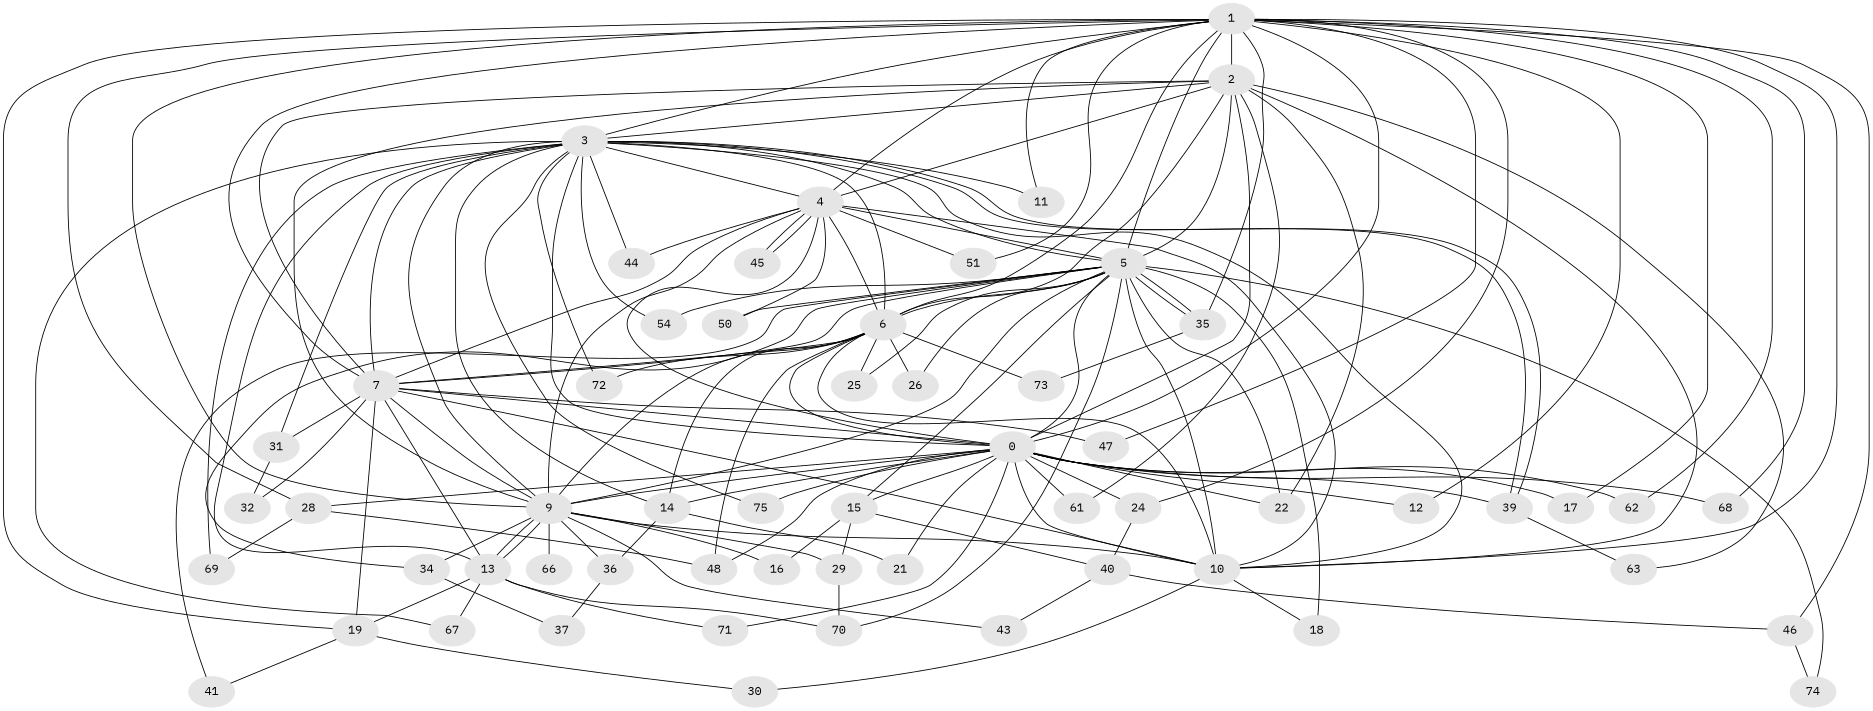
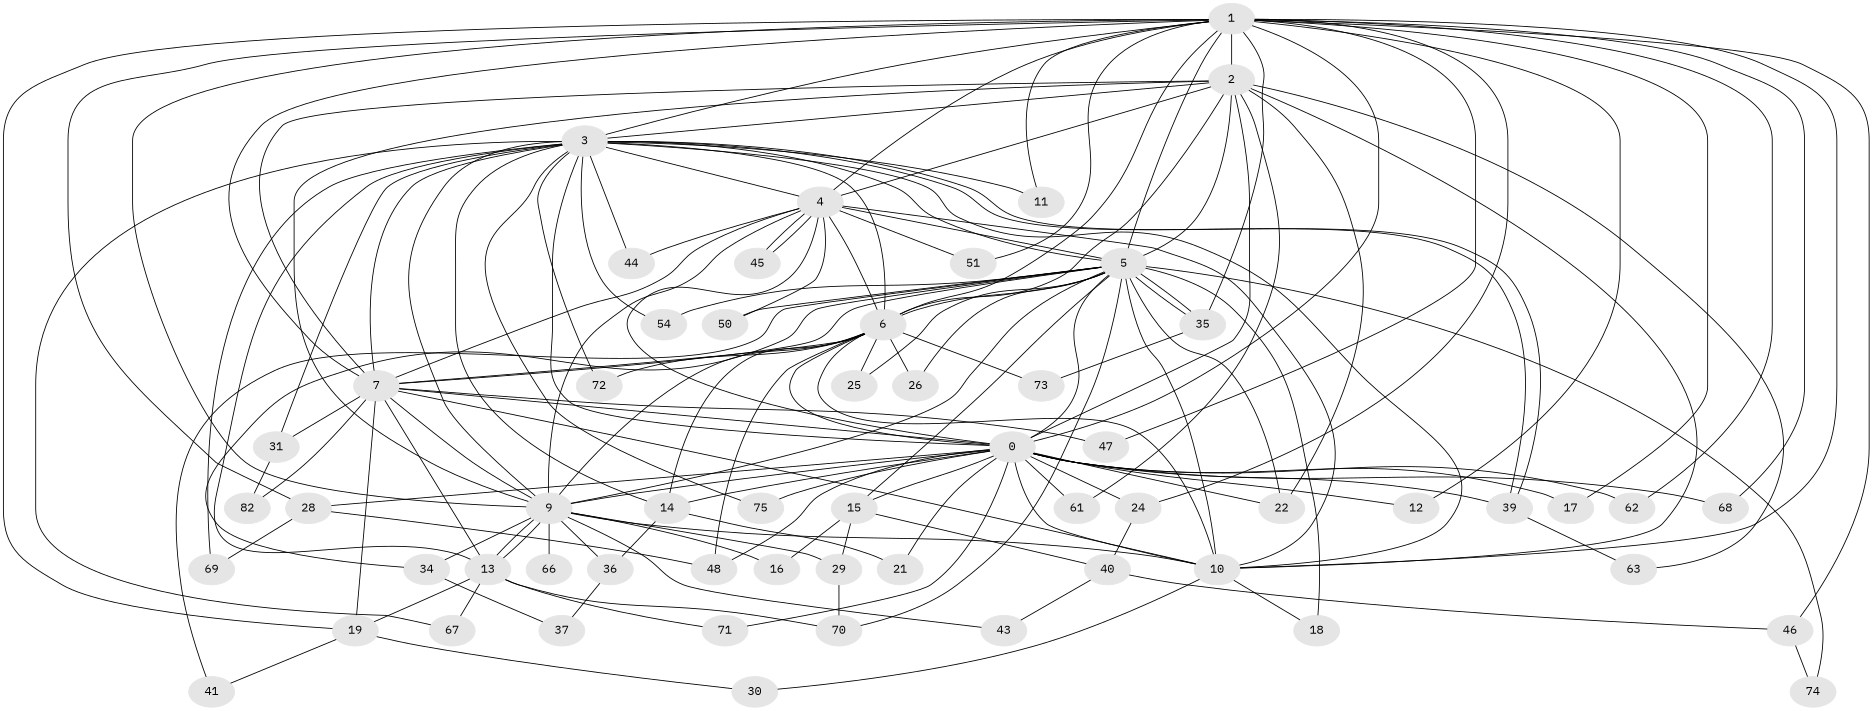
(247, 508) -> (247, 508)
